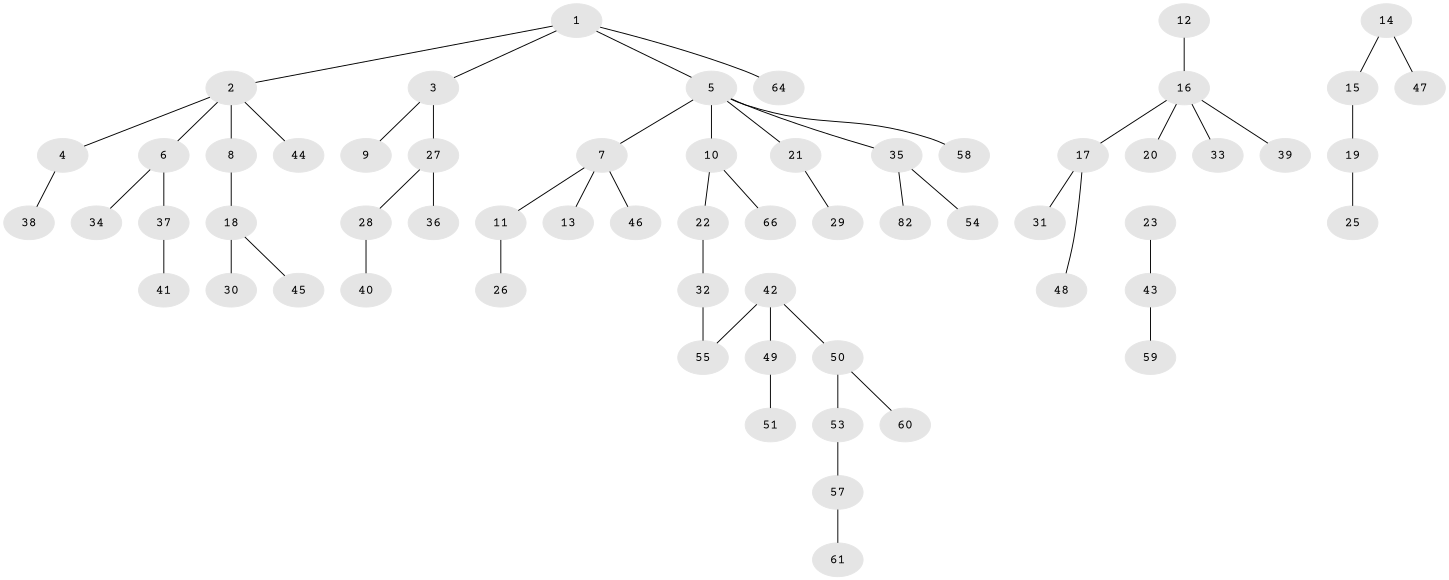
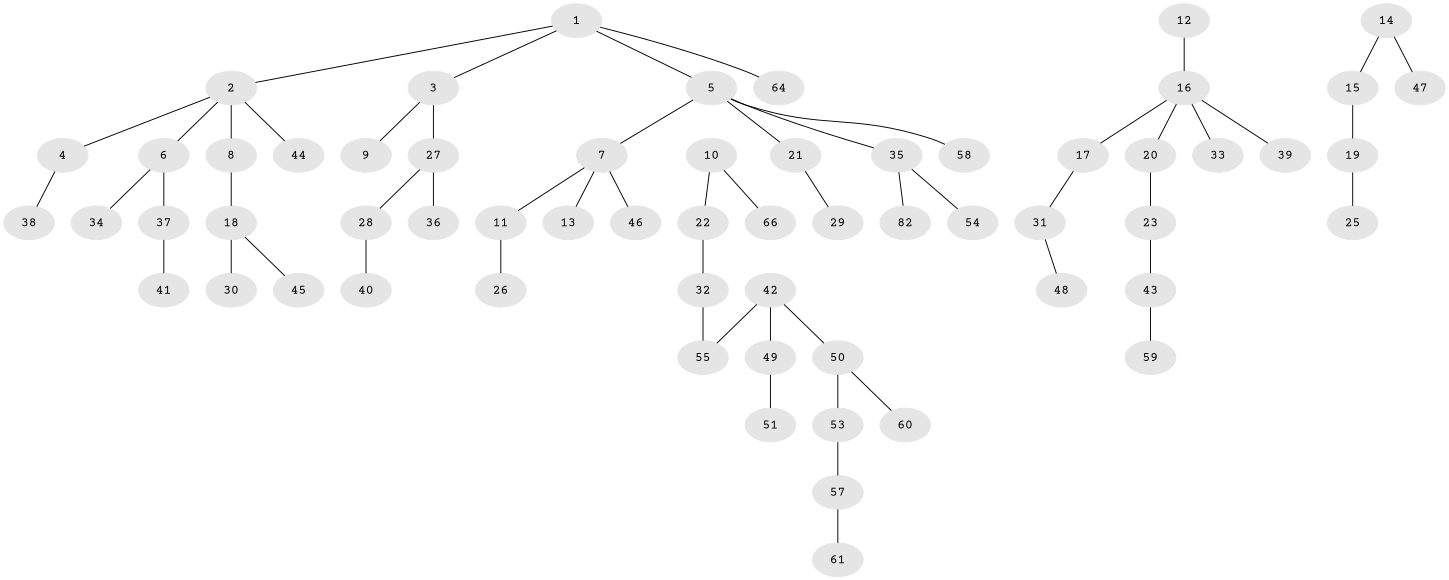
(711, 122) -> none
none -> (1150, 189)
(1076, 223) -> (1051, 257)
